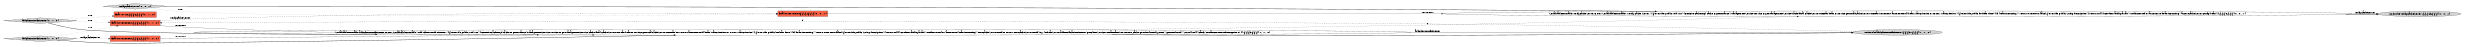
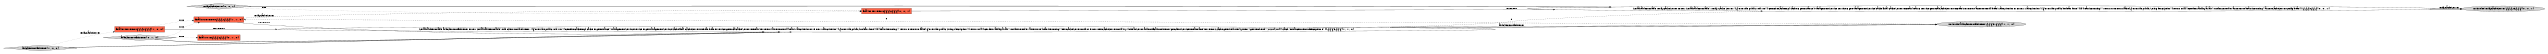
(84, 31) -> (172, 23)
